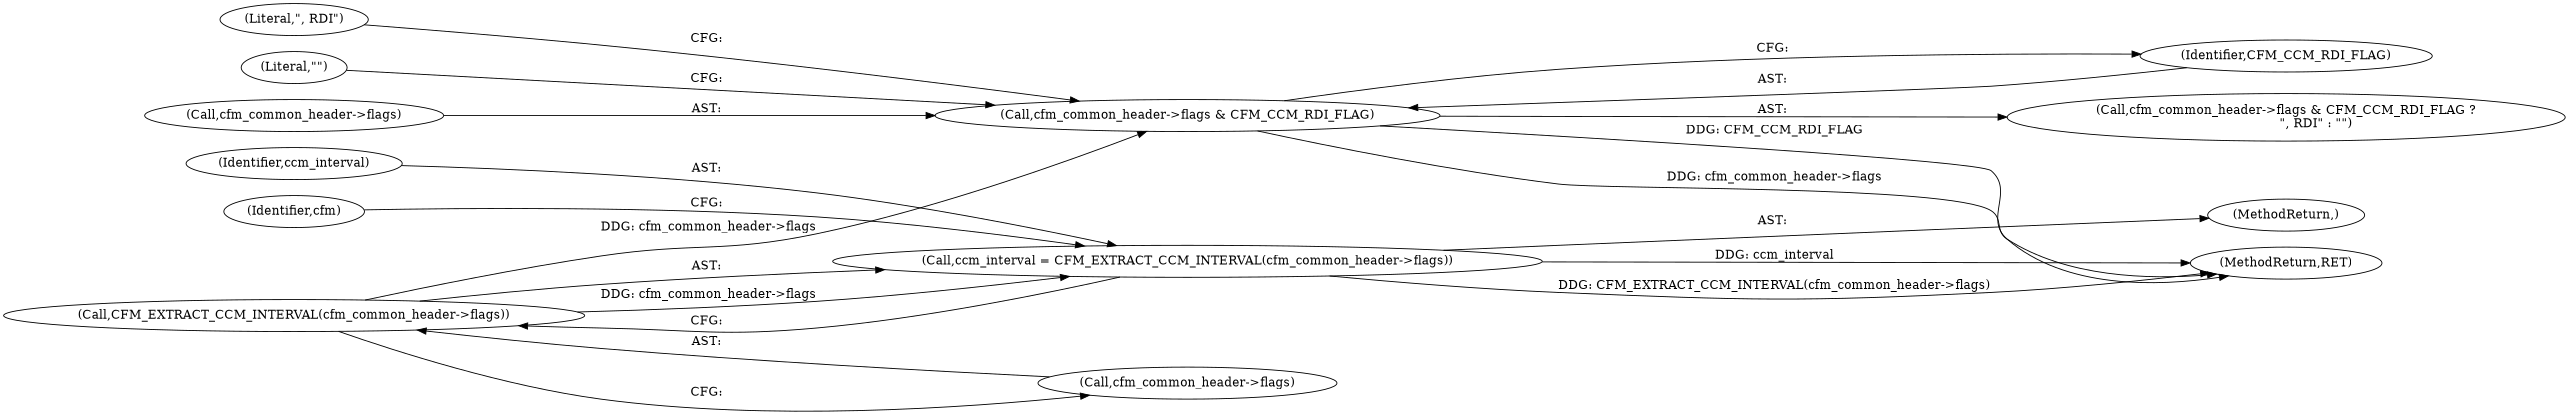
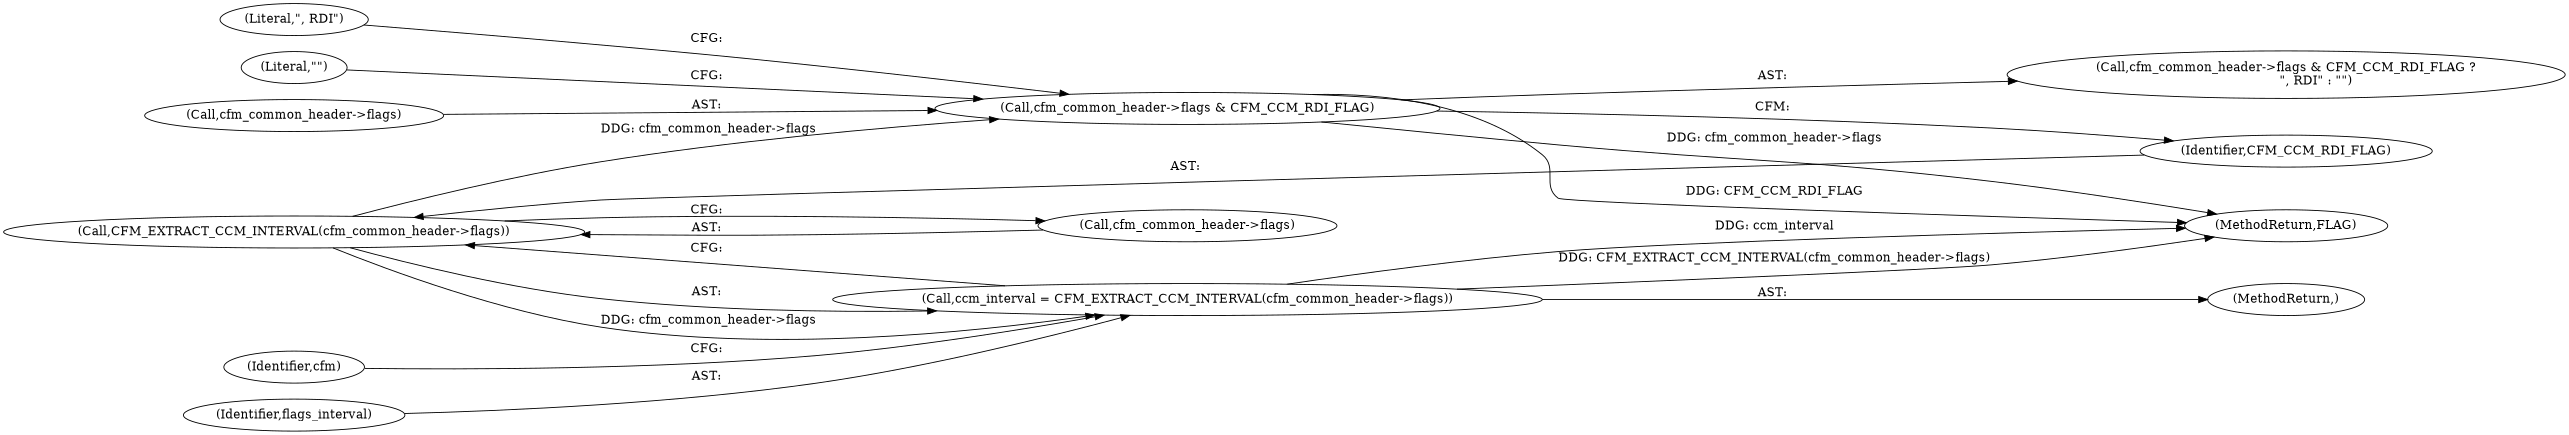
(1775, 48) -> (1775, 107)
(1803, 94) -> (1283, 179)
(294, 164) -> (294, 415)
(2286, 263) -> (2286, 226)
